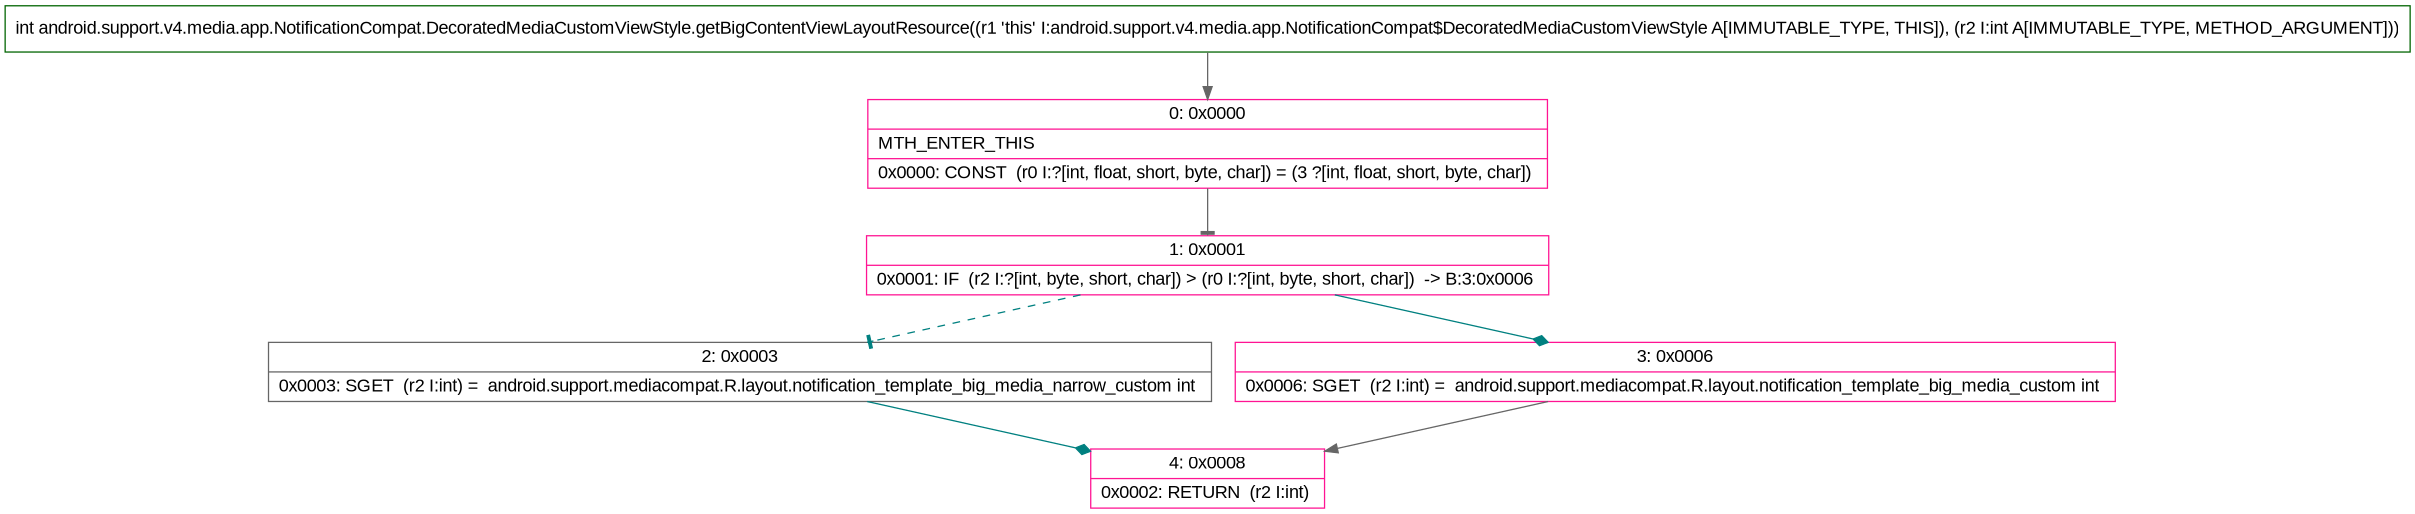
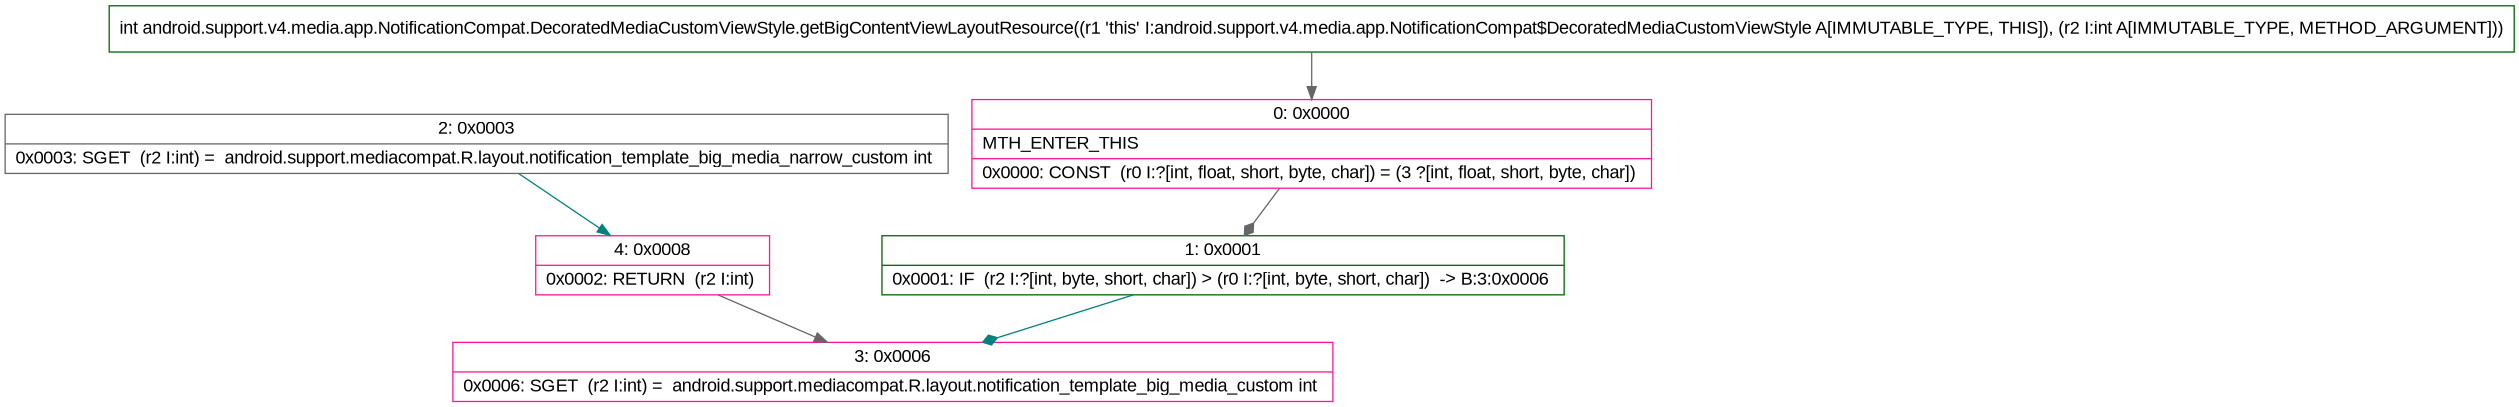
(1208, 209) -> (1267, 206)
(1208, 265) -> (1223, 265)
(977, 318) -> none
(971, 425) -> (559, 201)
(1443, 425) -> (767, 316)
